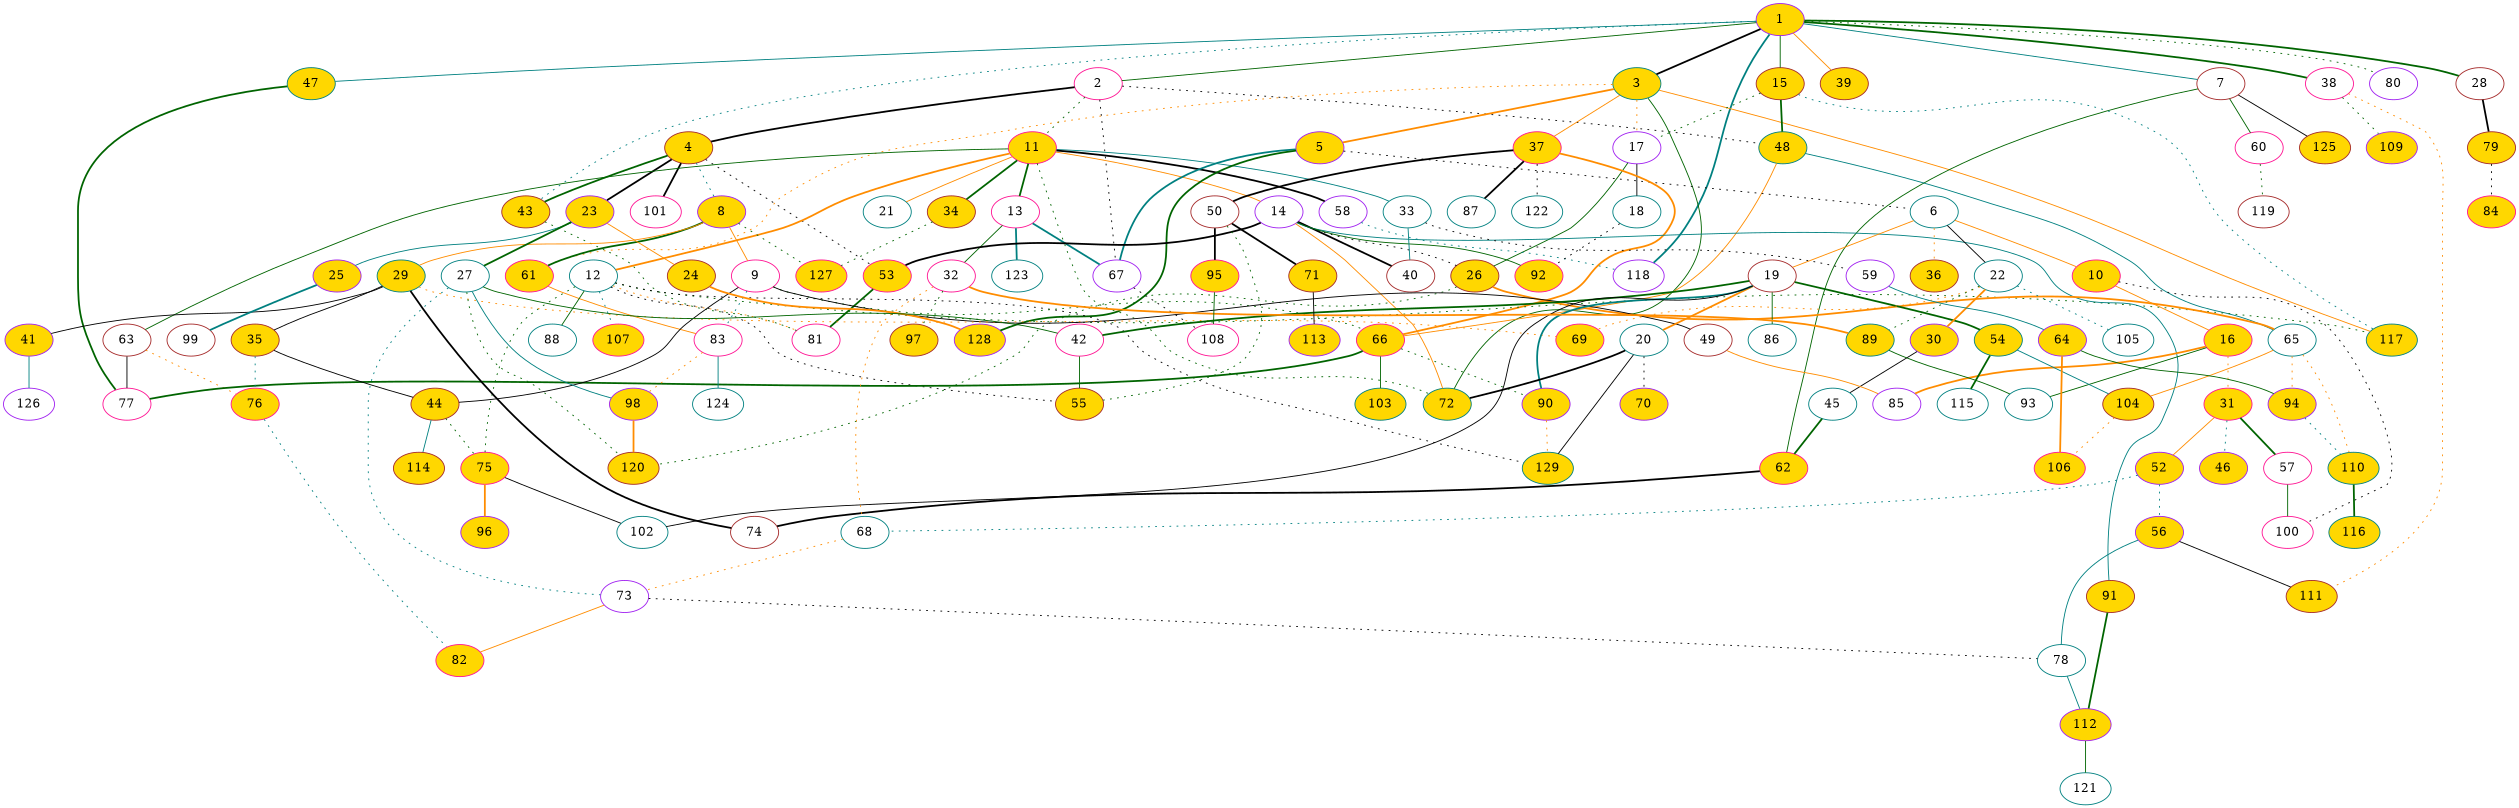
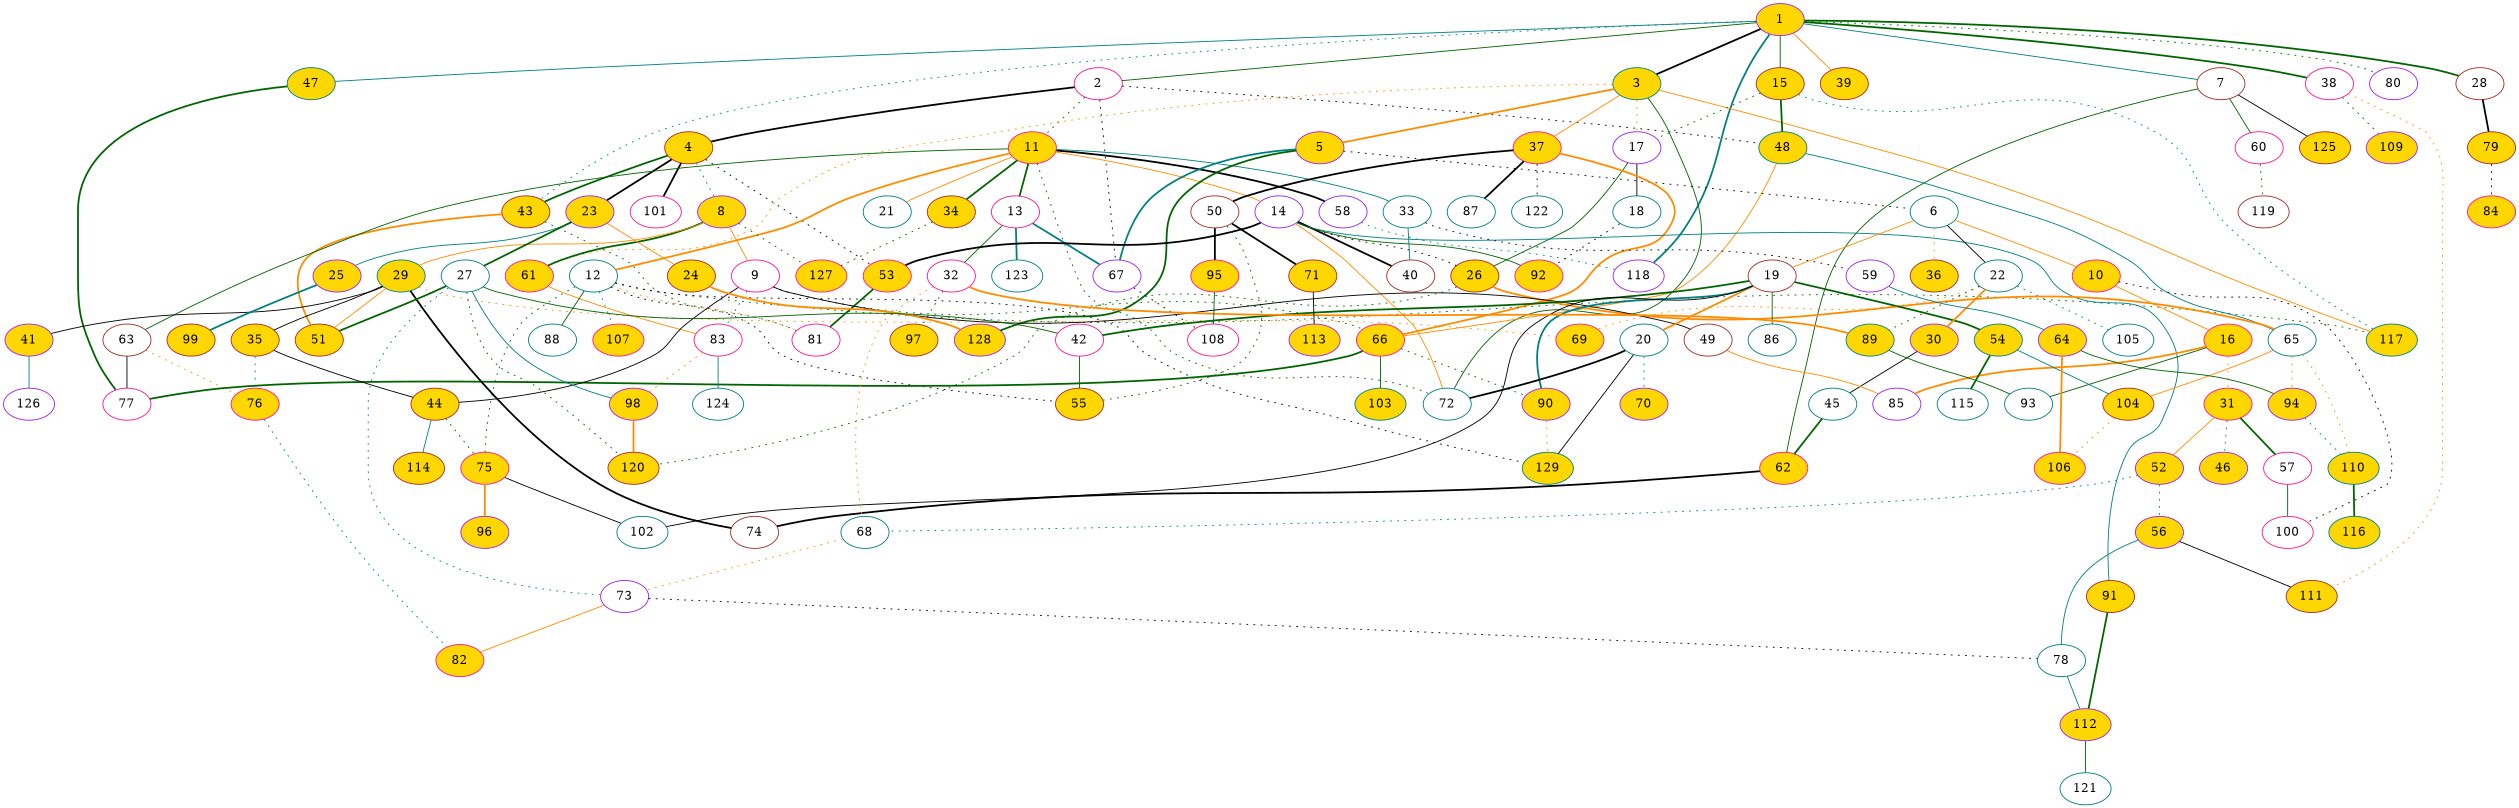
(191, 340) -> (191, 340)
none -> (319, 340)
(1644, 372) -> (1644, 372)
(1447, 404) -> (1447, 404)
